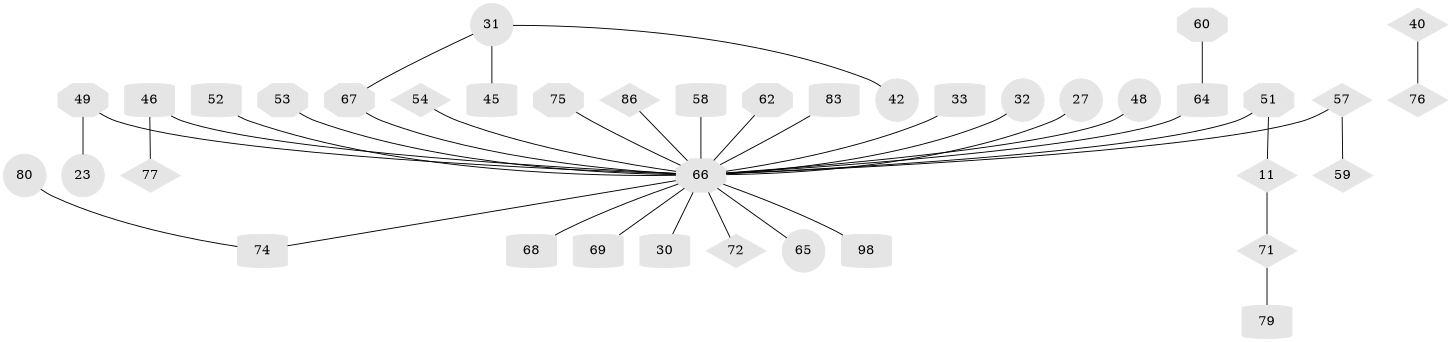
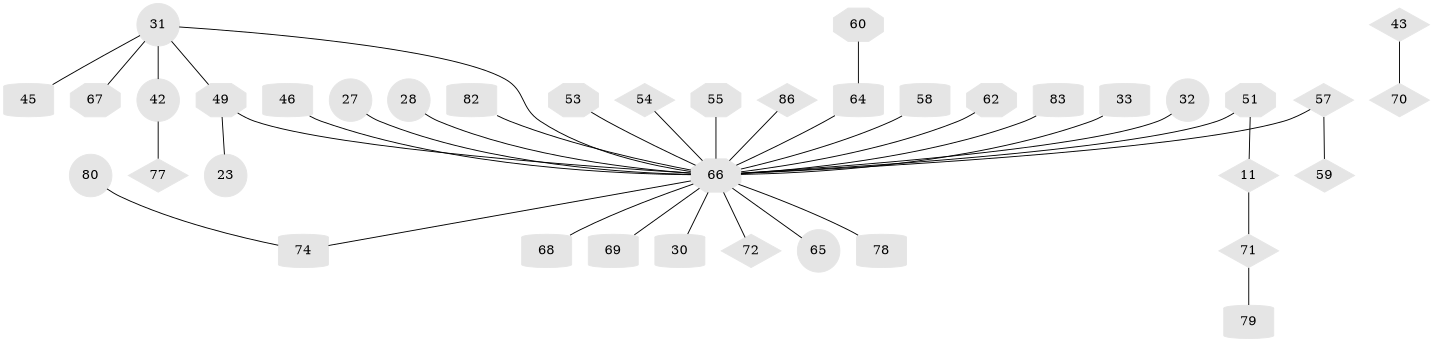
(1418, 25) -> (1400, 25)
none -> (190, 63)
(216, 100) -> (472, 100)
(558, 100) -> (716, 100)
(1139, 100) -> (409, 100)
(1418, 100) -> (1400, 100)
(150, 138) -> (158, 140)
(518, 156) -> (450, 61)
(866, 251) -> (882, 251)
